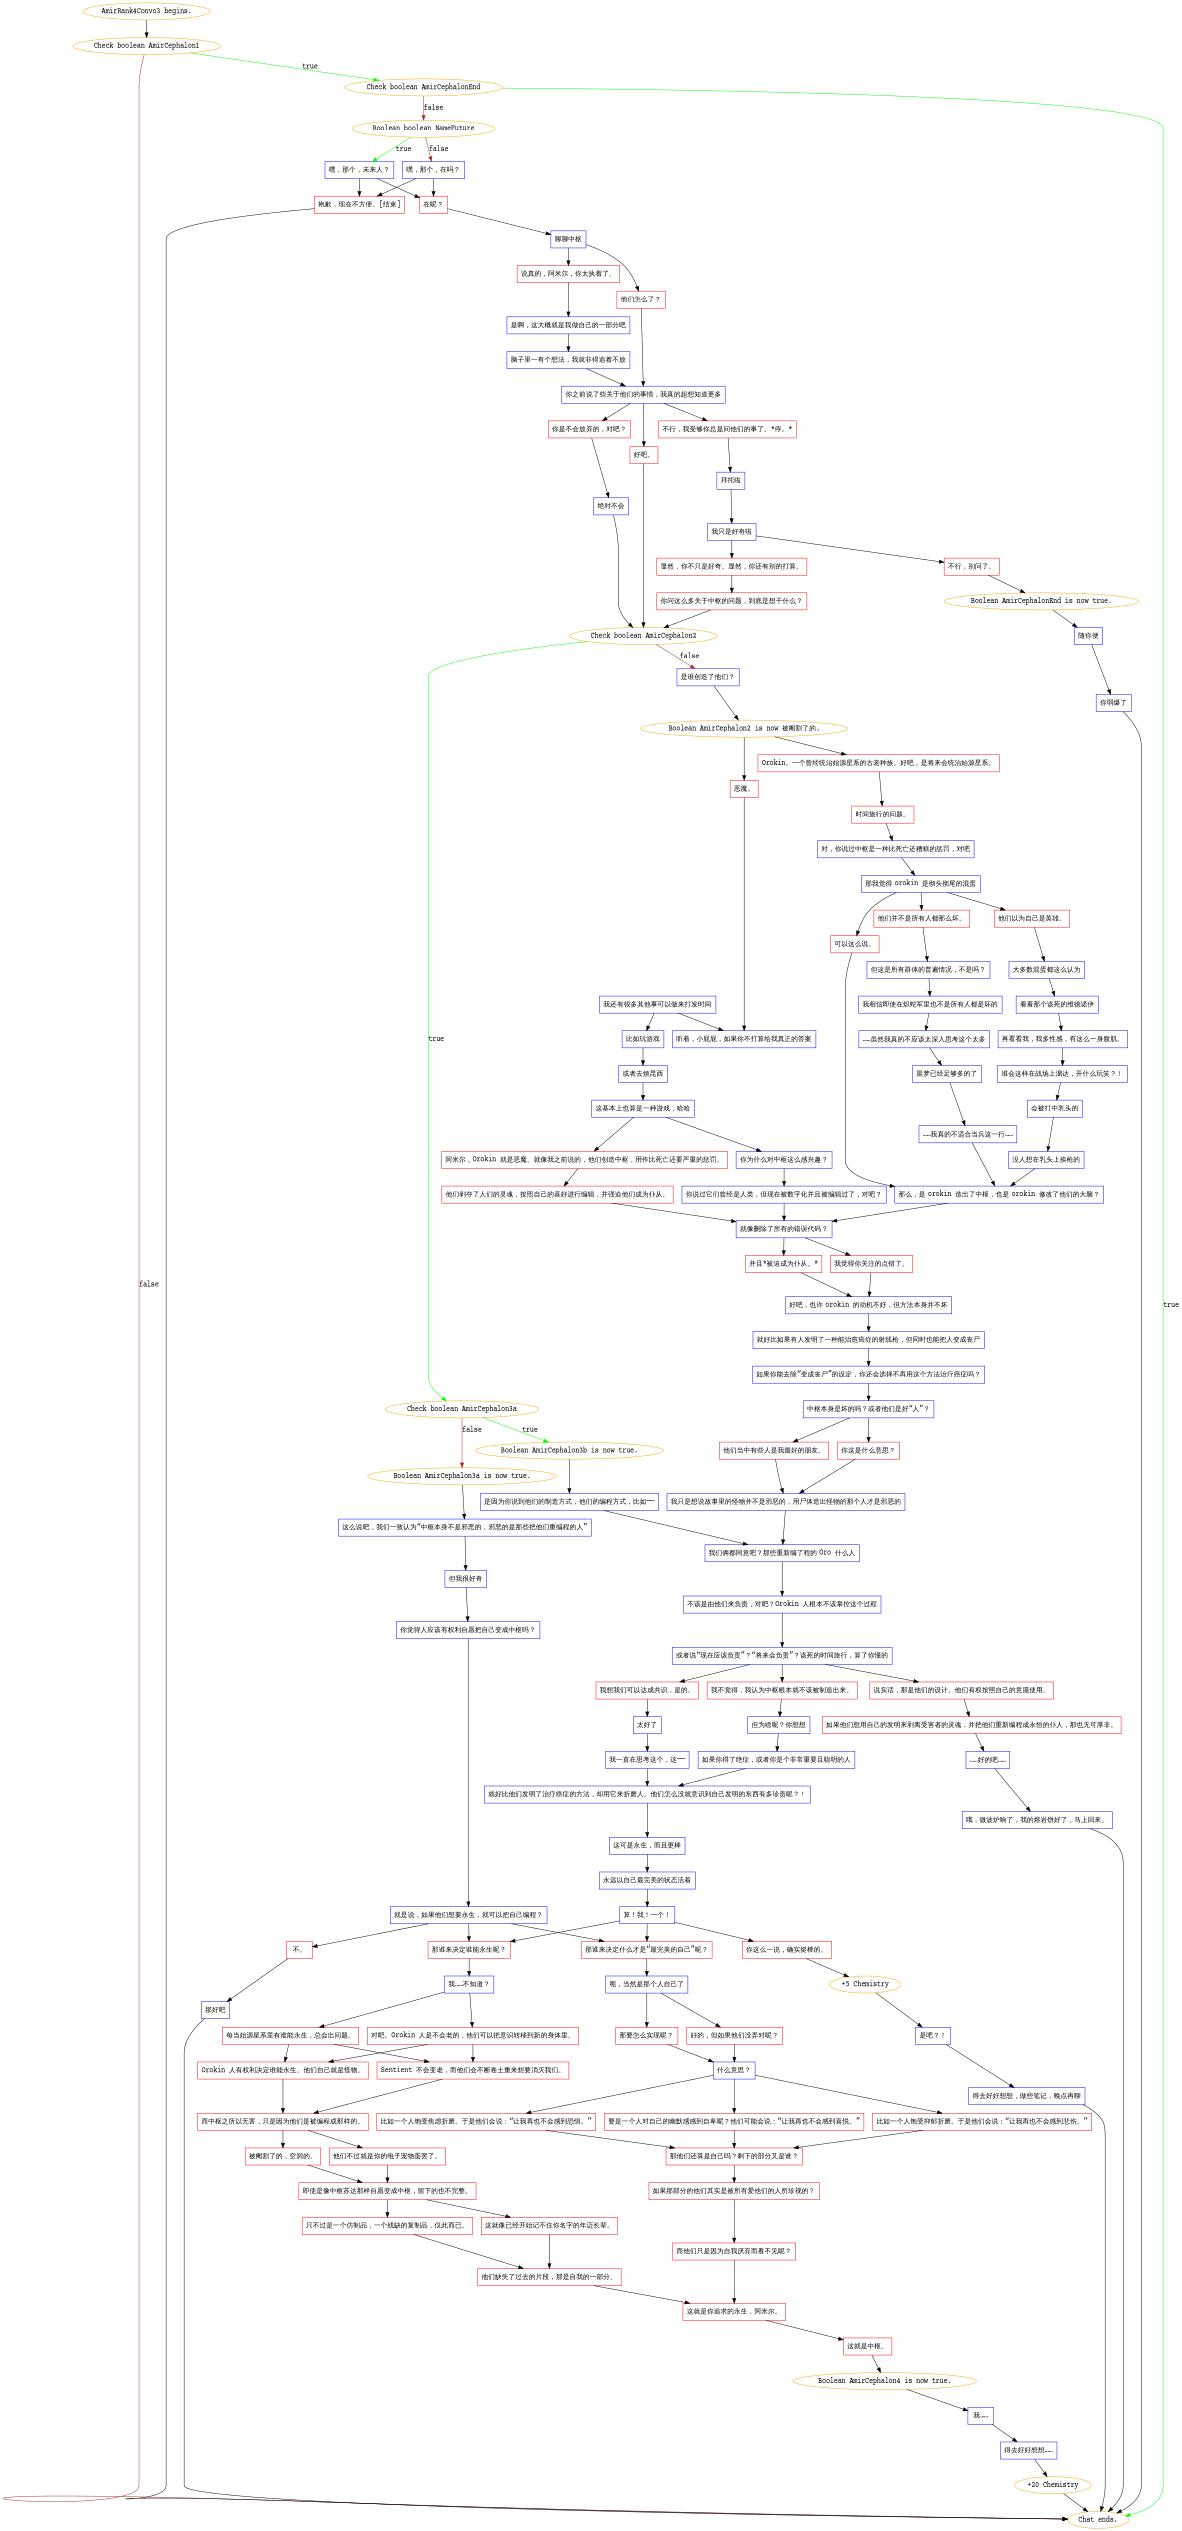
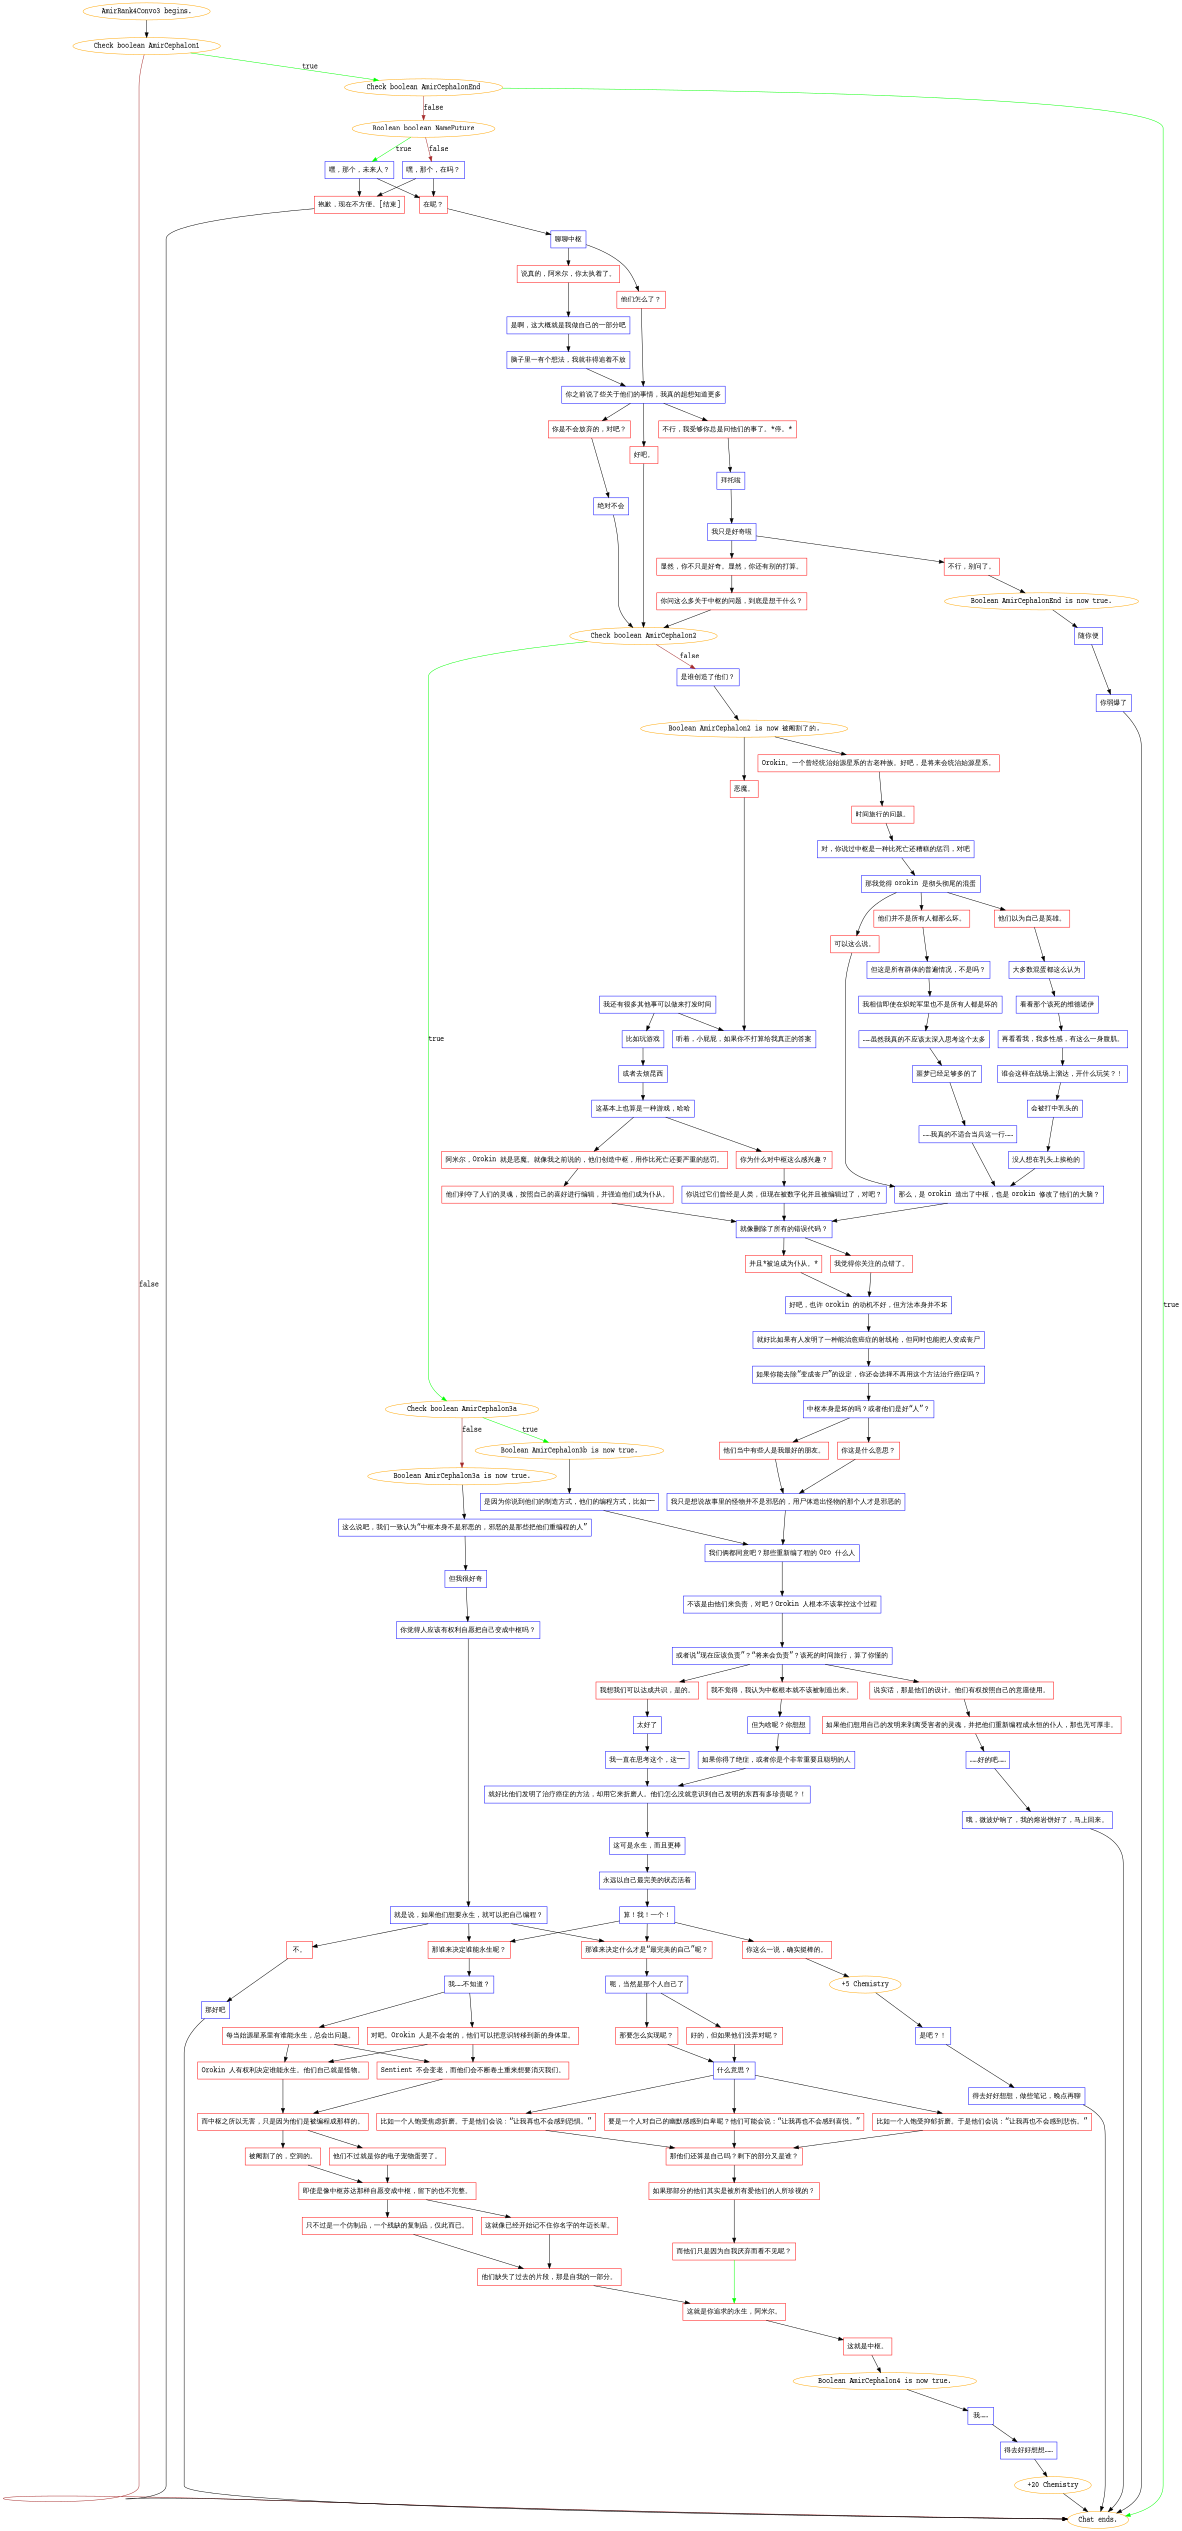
(784, 1160) -> (784, 1160)
(734, 2279) -> (734, 2279)
